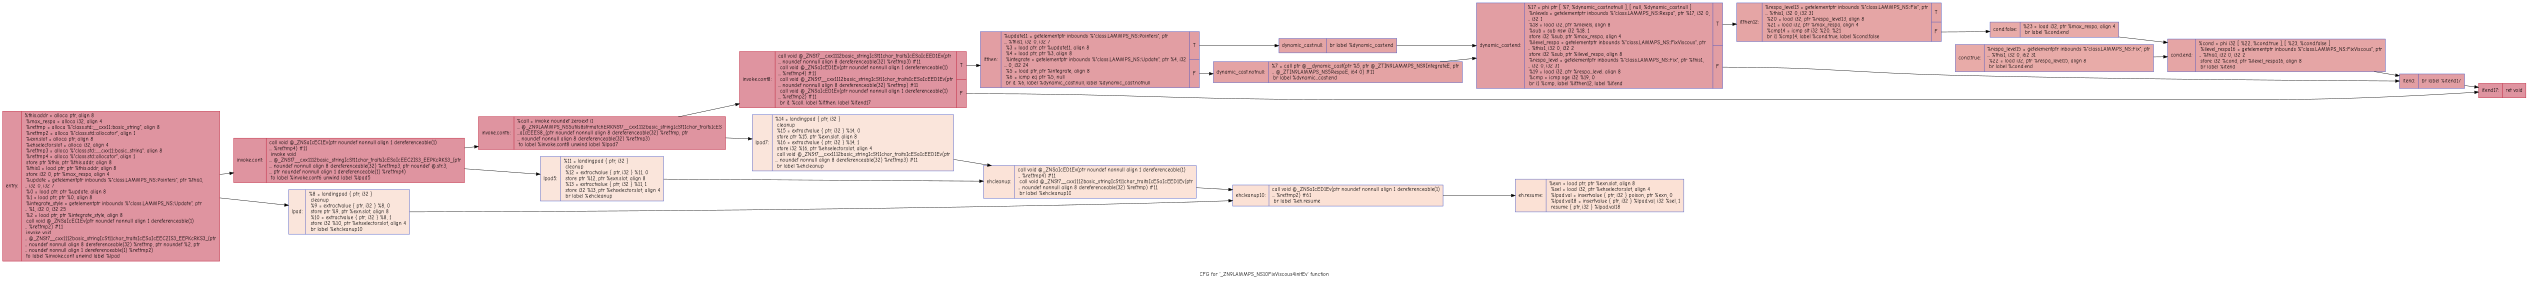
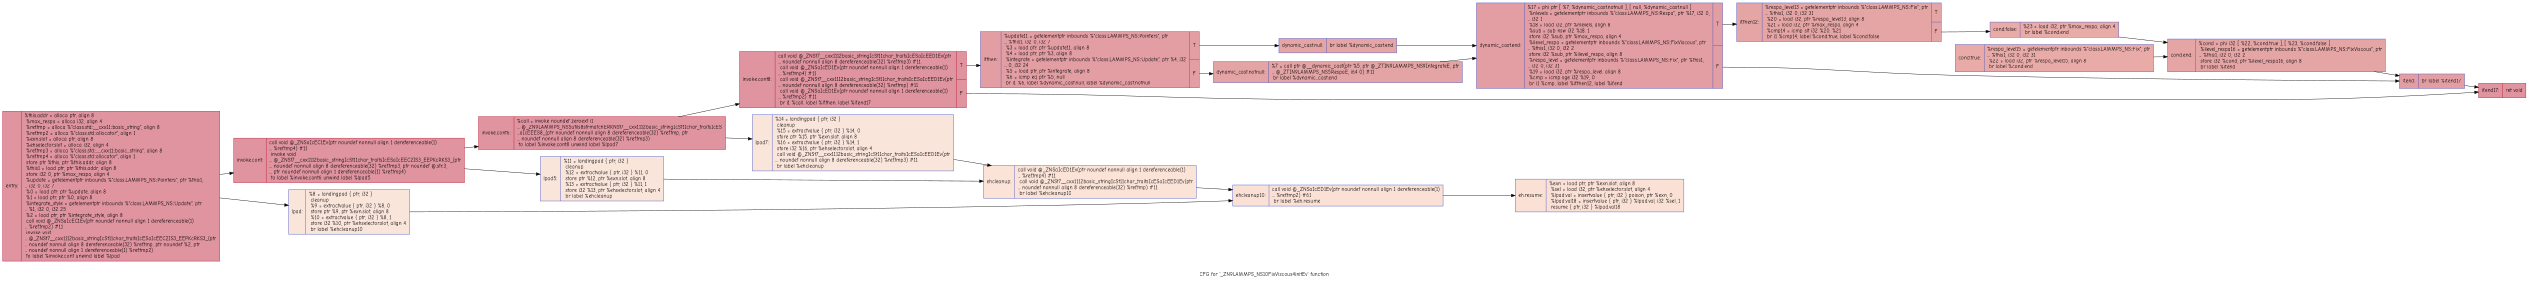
(2012, 55) -> (2011, 55)
